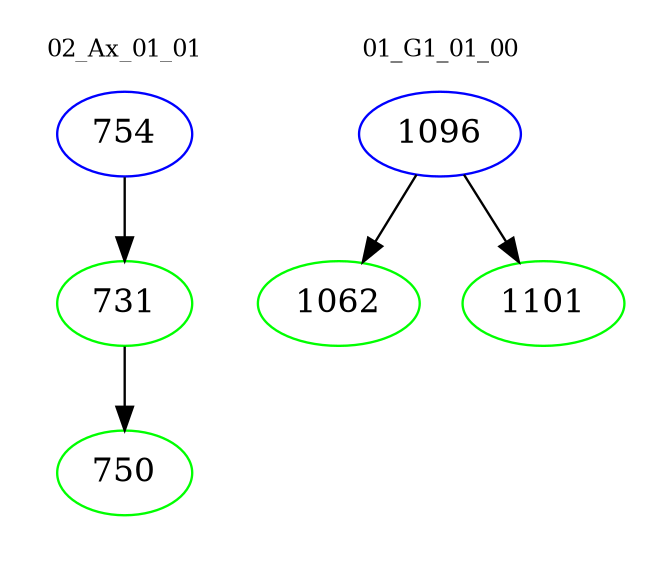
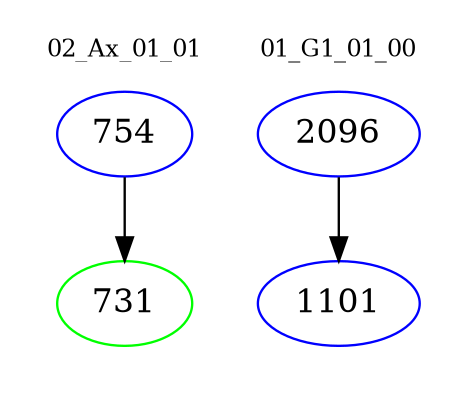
(440, 134) -> (339, 134)
(339, 304) -> none
(543, 304) -> (339, 304)
(125, 473) -> none
